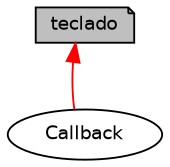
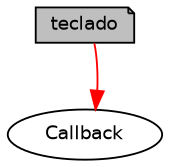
(72, 86) -> (97, 67)
